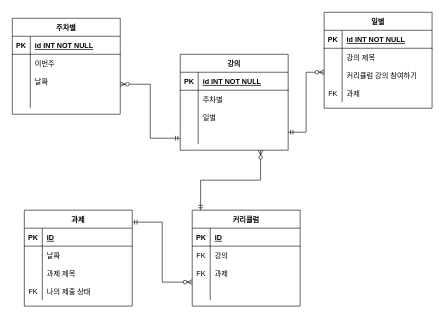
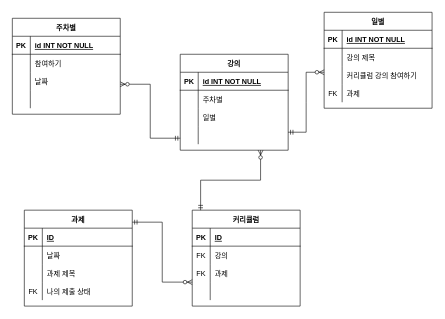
(46, 64) -> (49, 64)
